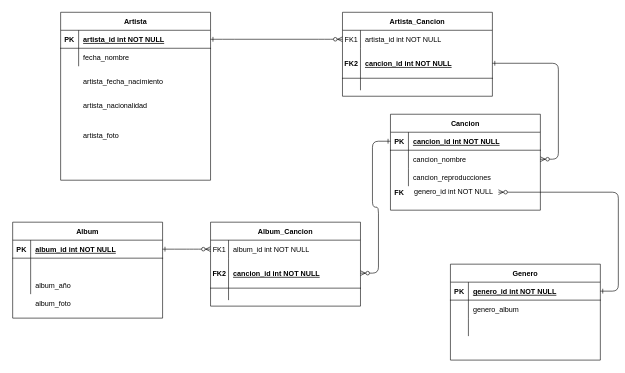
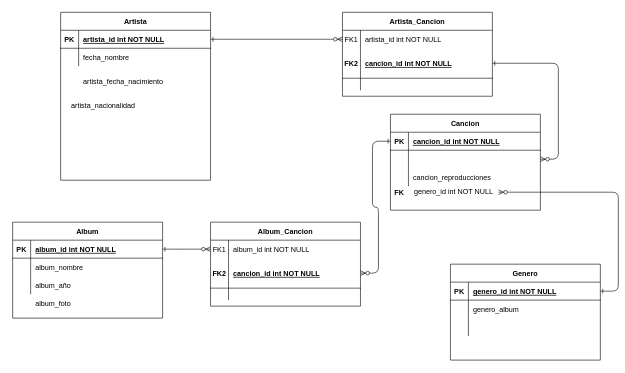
(144, 105) -> (132, 105)
(144, 135) -> none
(474, 159) -> none
none -> (96, 267)
